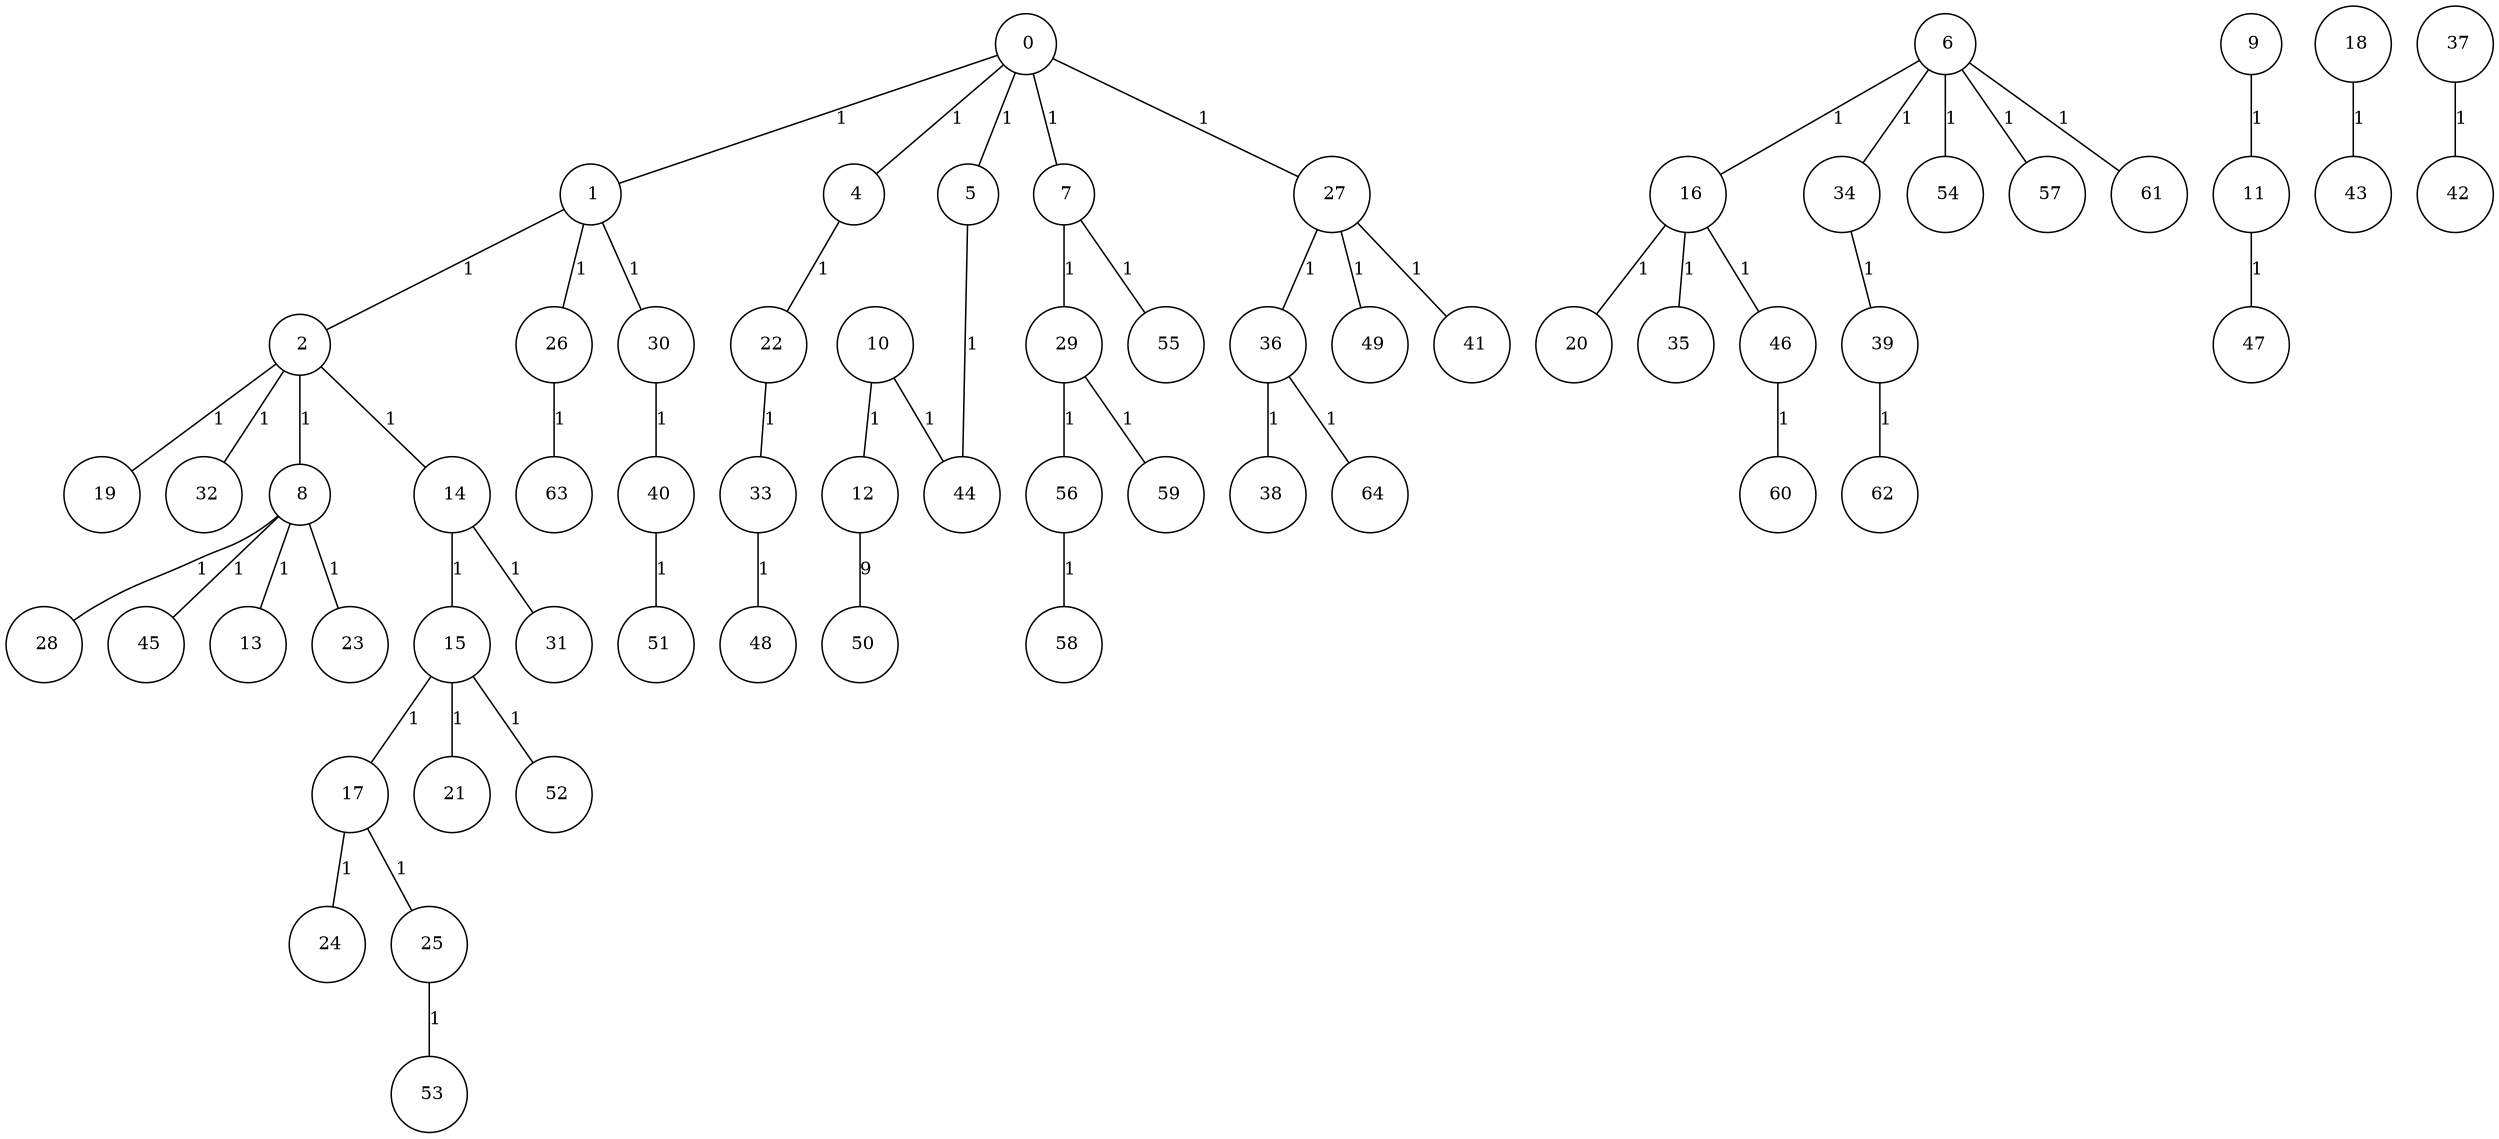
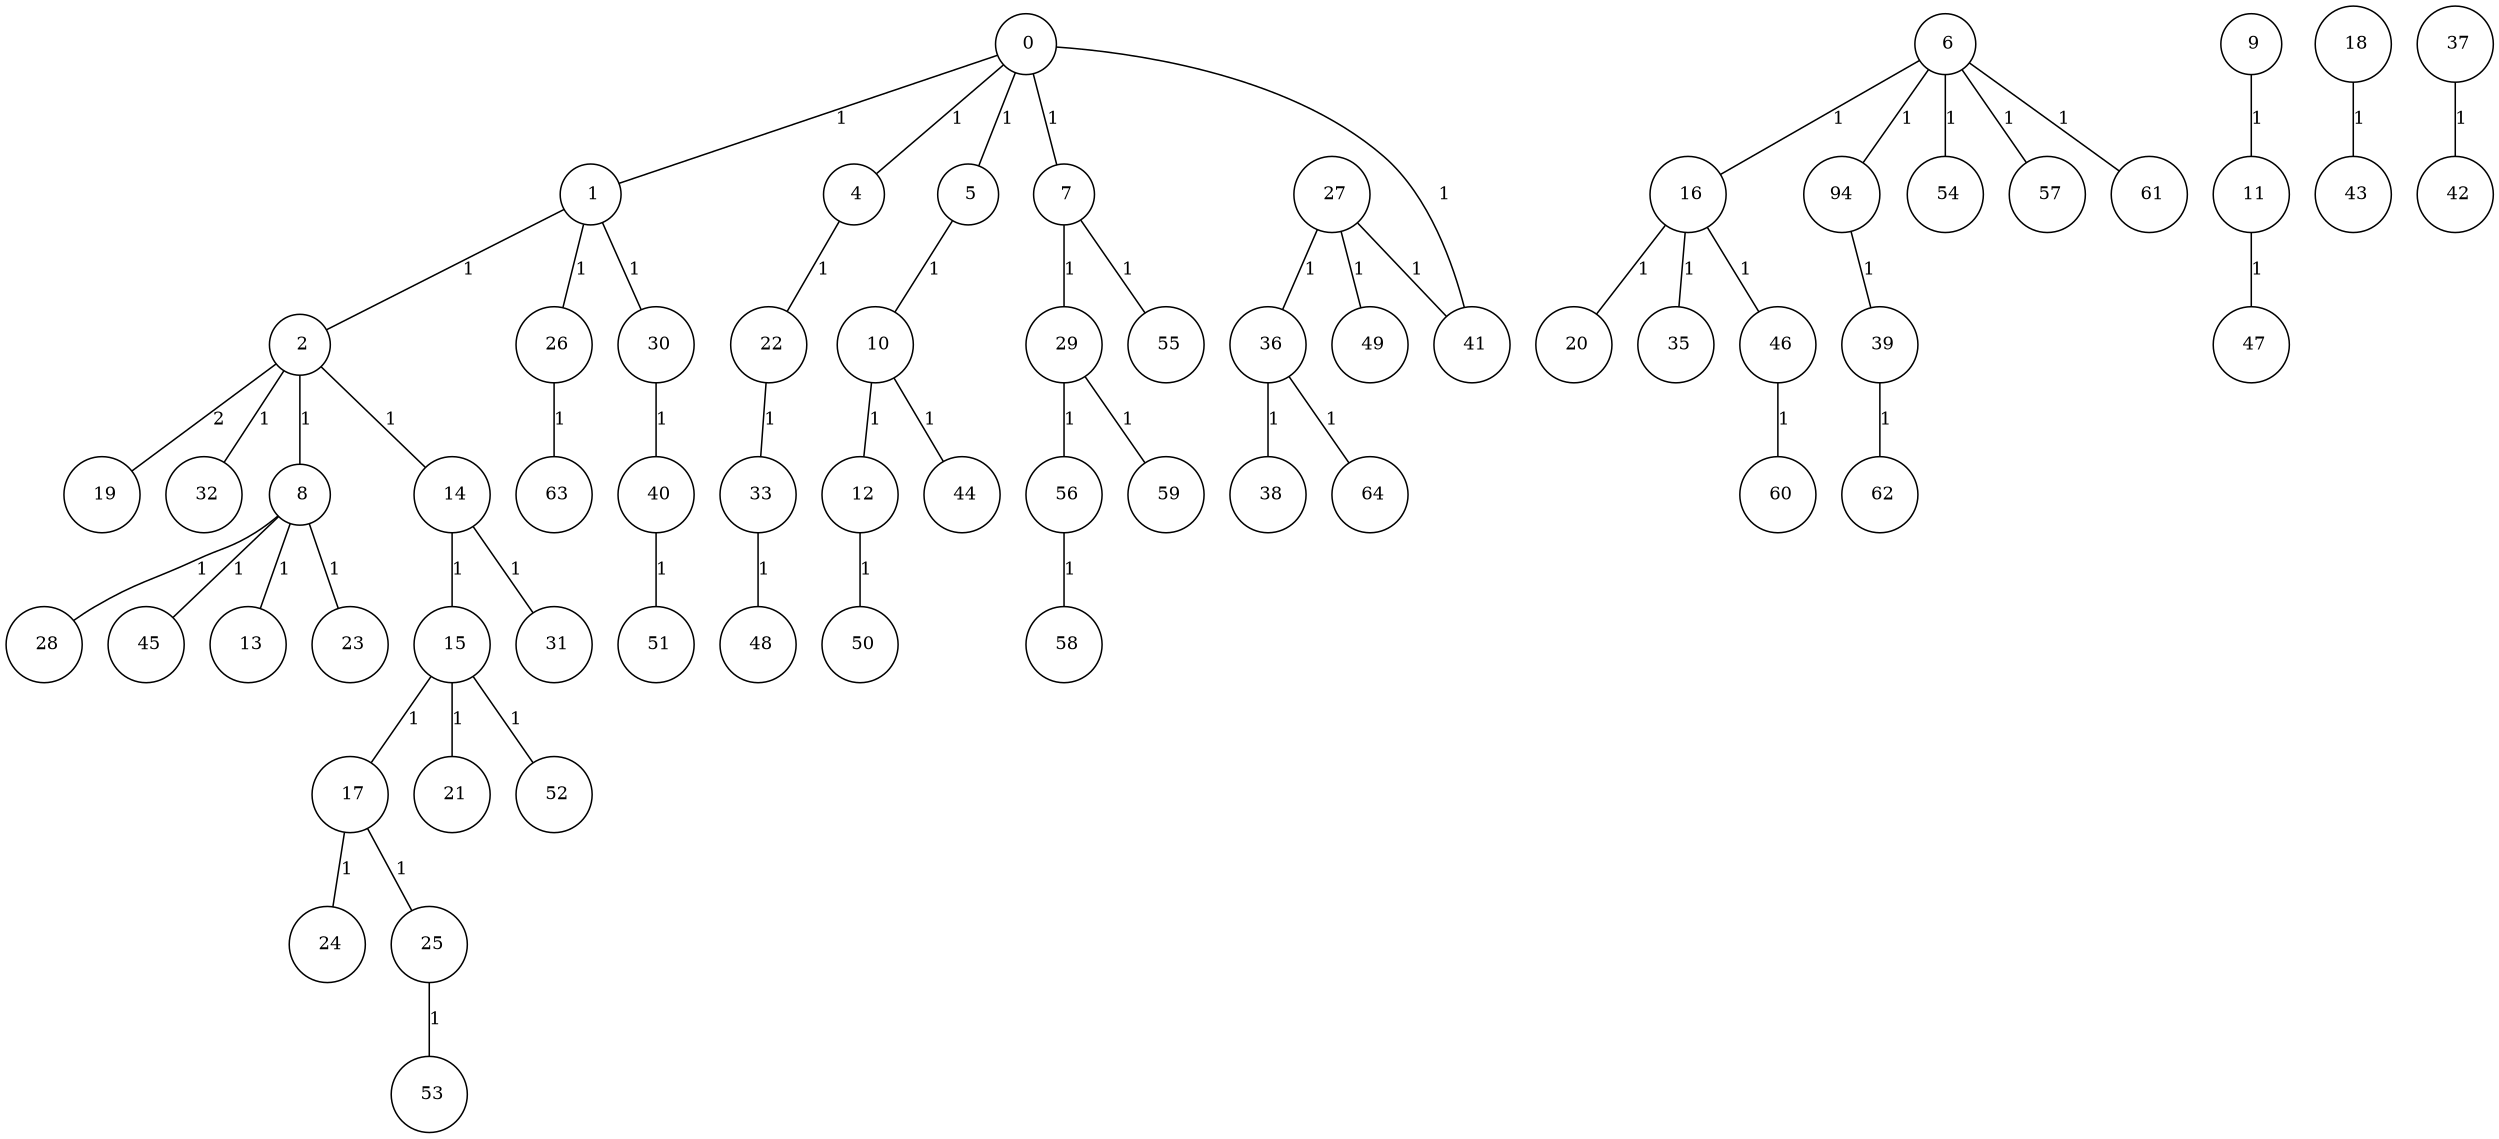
(1175, 118) -> (1309, 109)
(1842, 194) -> (1842, 194)
(965, 341) -> (924, 266)
(219, 420) -> (219, 420)
(866, 570) -> (866, 570)
